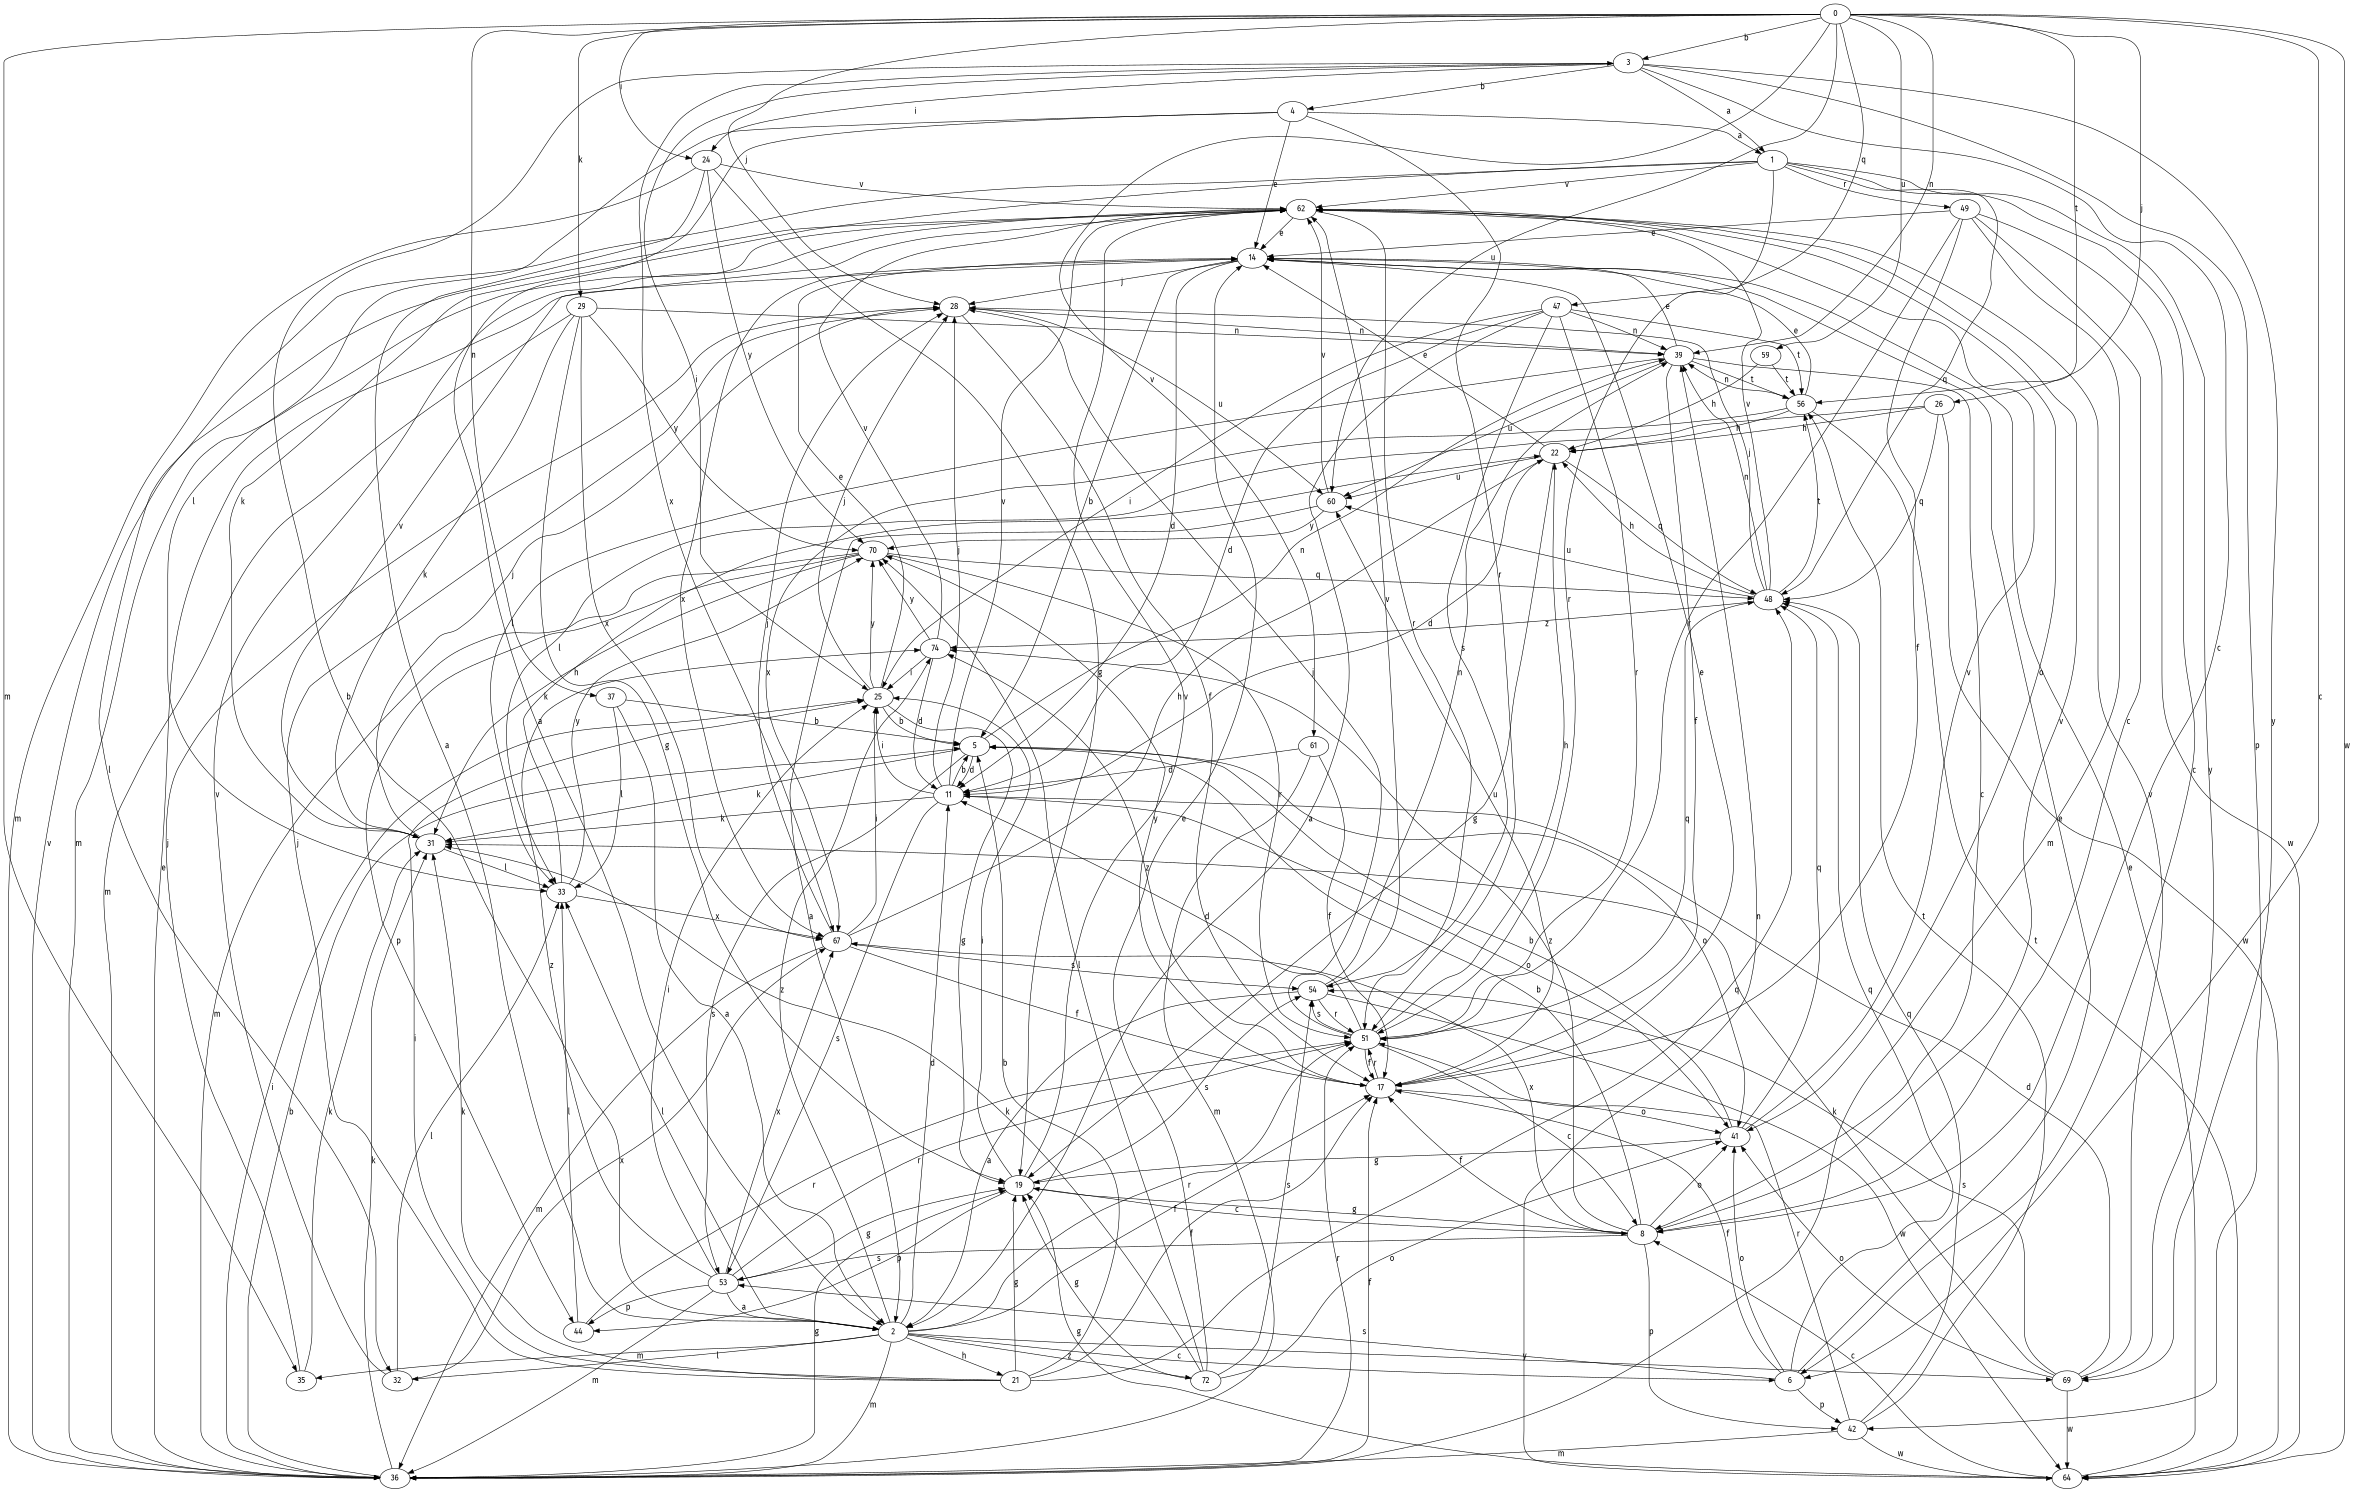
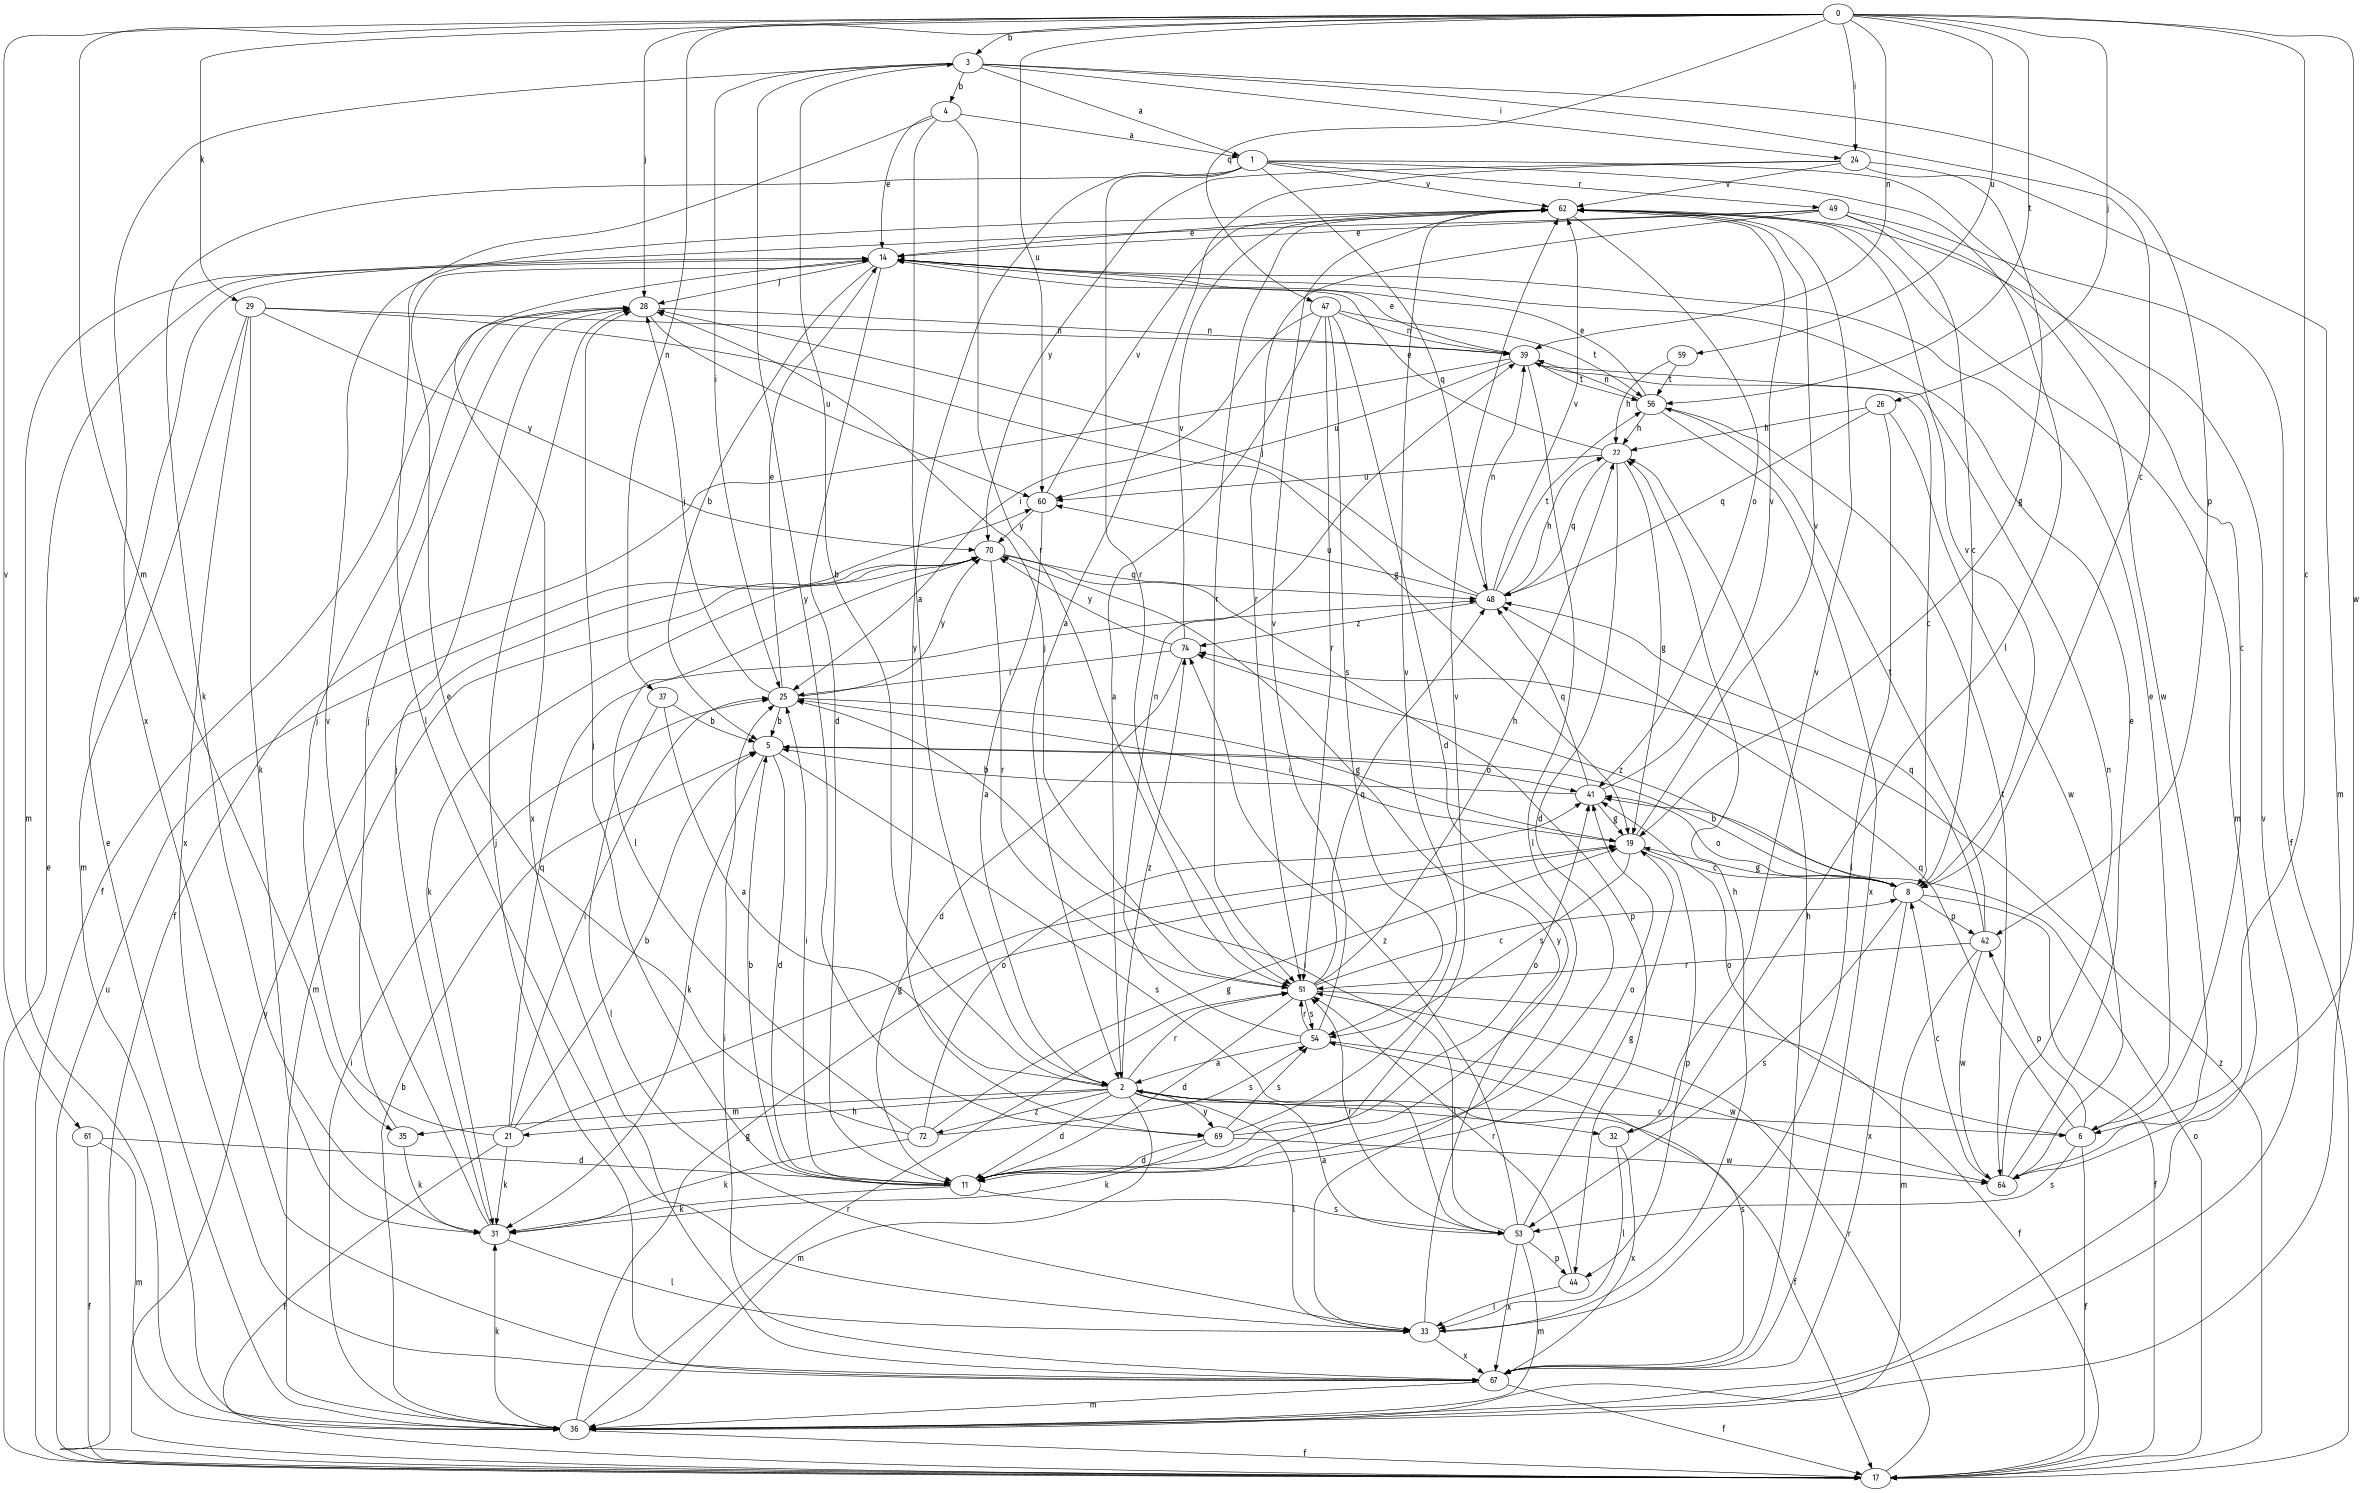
(1312, 533) -> none
(1506, 1457) -> none
